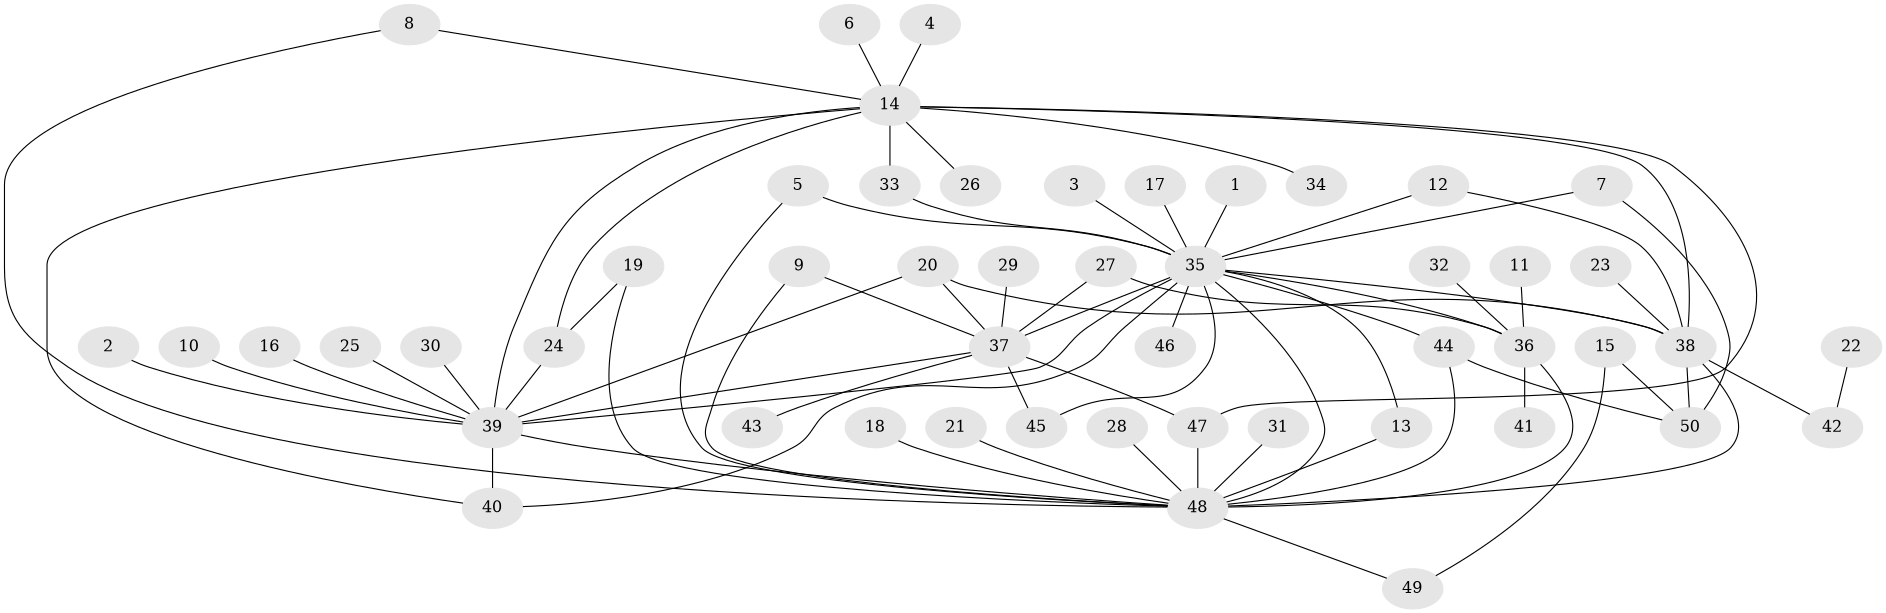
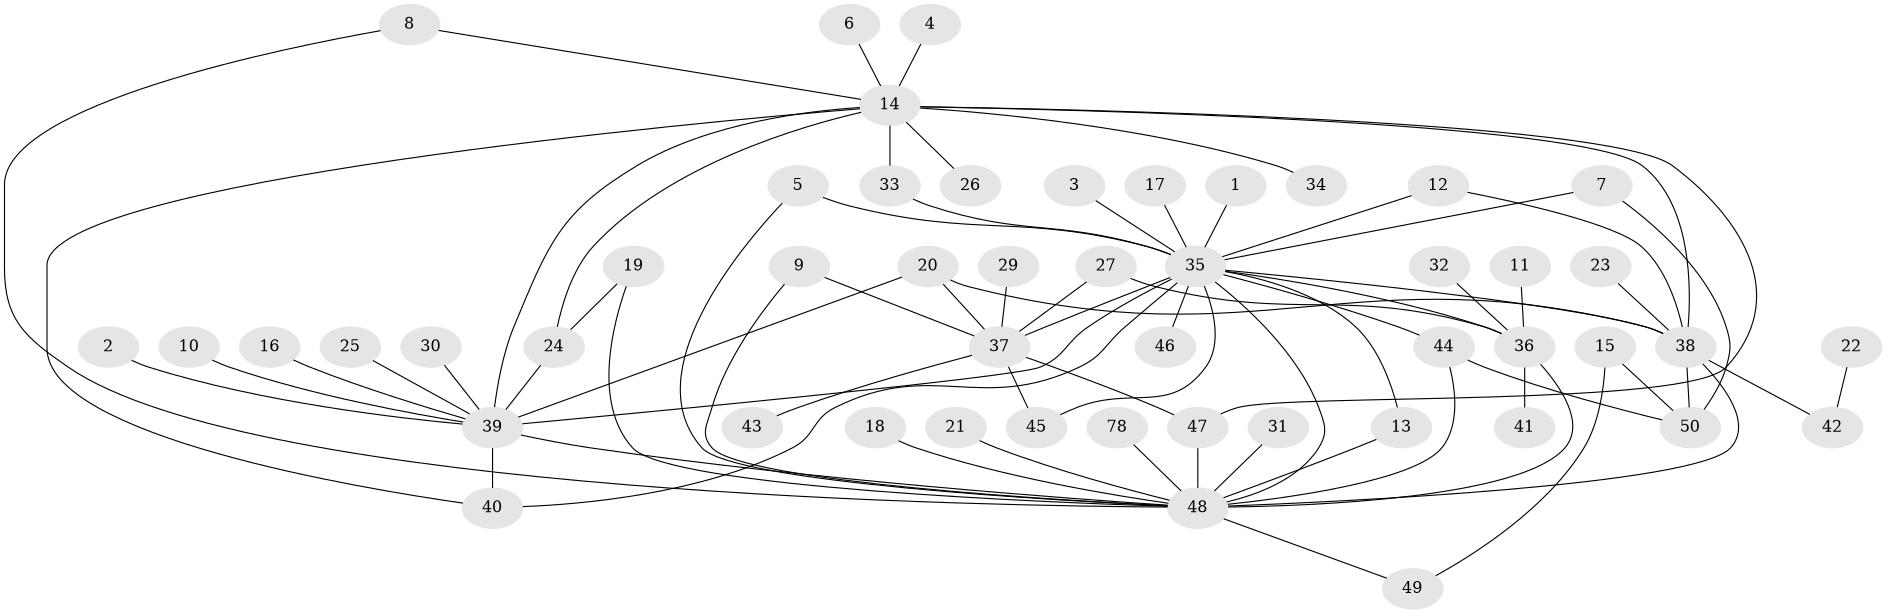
(746, 387) -> none
(1117, 428) -> (1117, 428)
